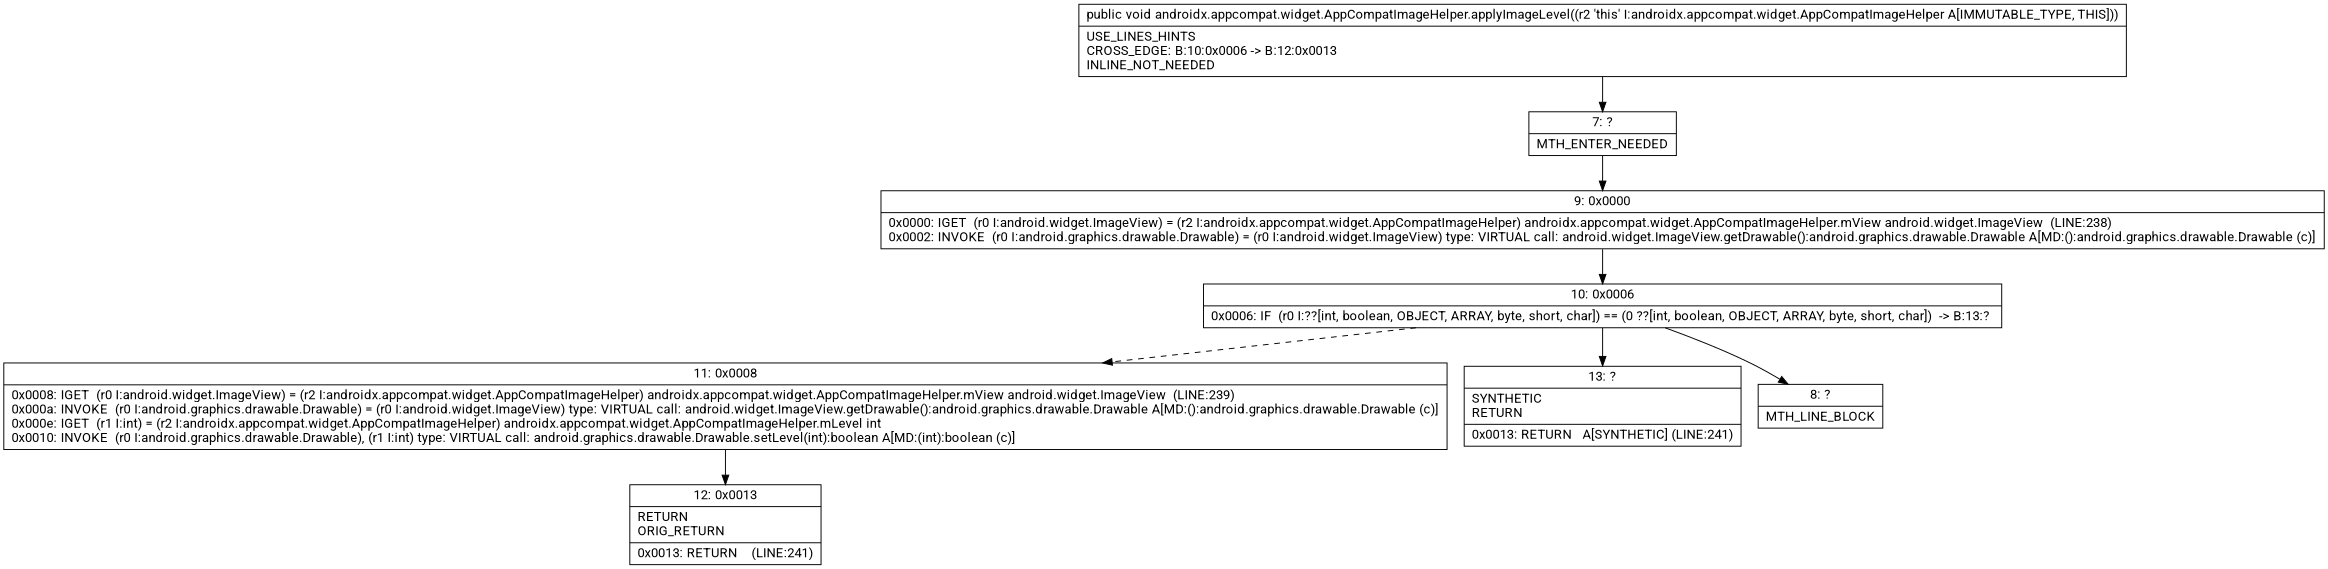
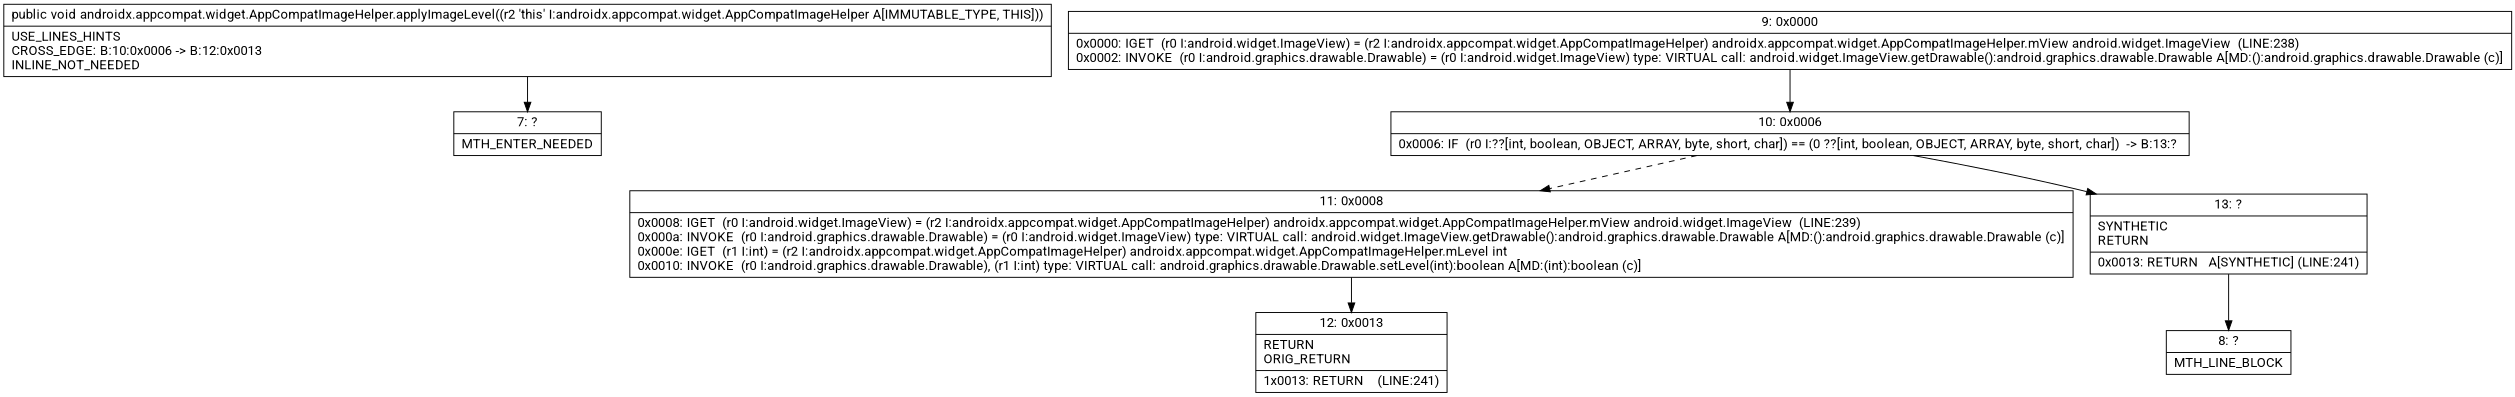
(1603, 168) -> none
(1724, 351) -> (2229, 297)
(725, 553) -> (1351, 381)
